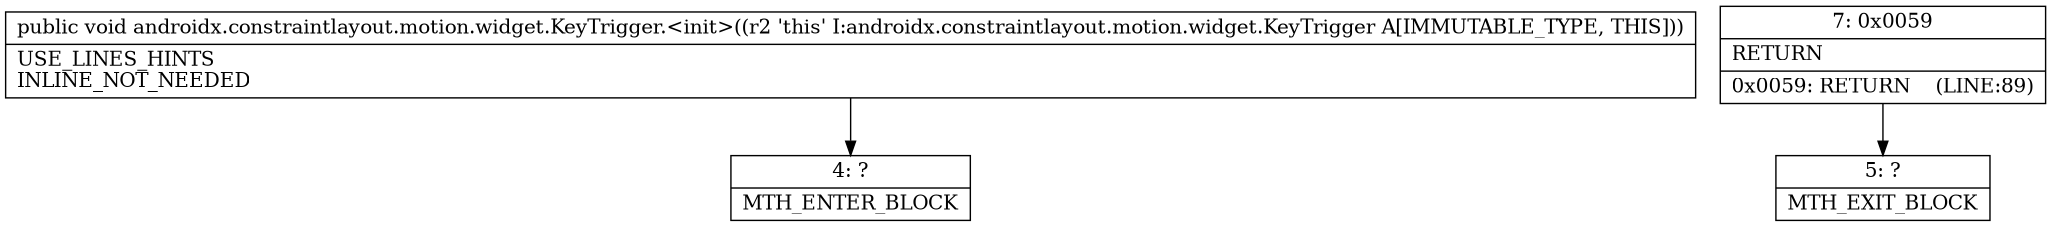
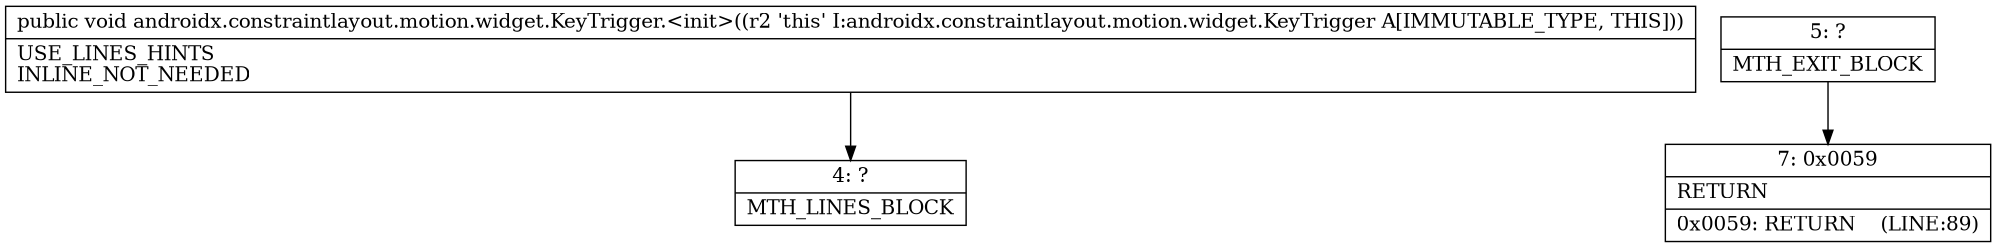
(1883, 122) -> (1828, 106)
(851, 204) -> (851, 208)
